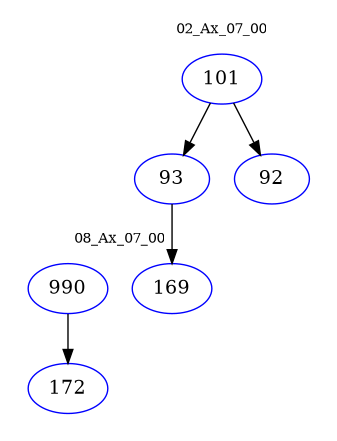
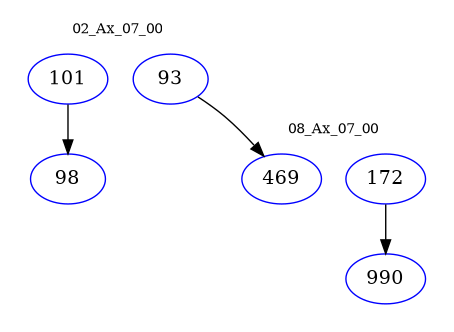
(200, 123) -> none
(272, 179) -> (68, 179)
(172, 289) -> (282, 179)
(68, 332) -> (386, 222)
